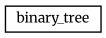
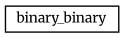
(53, 19) -> (62, 19)
